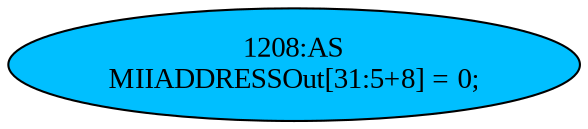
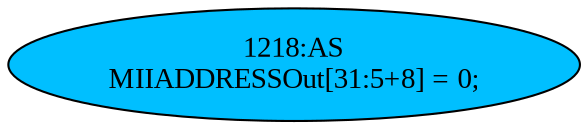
(294, 65) -> (294, 65)
